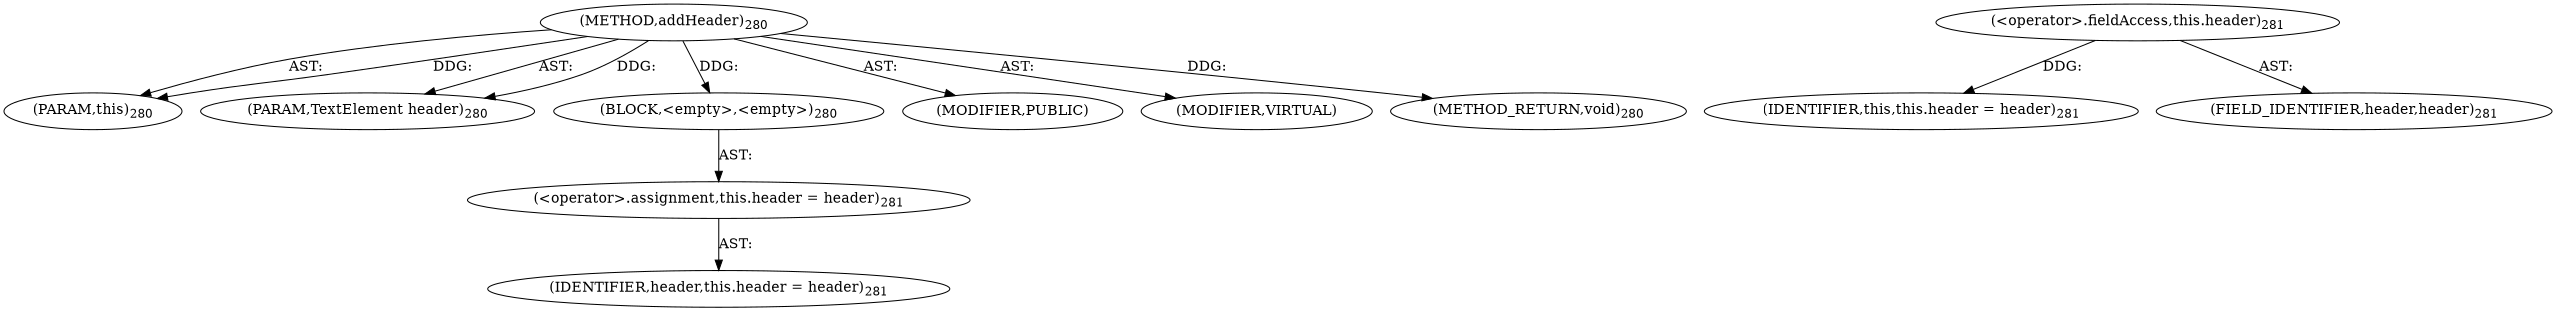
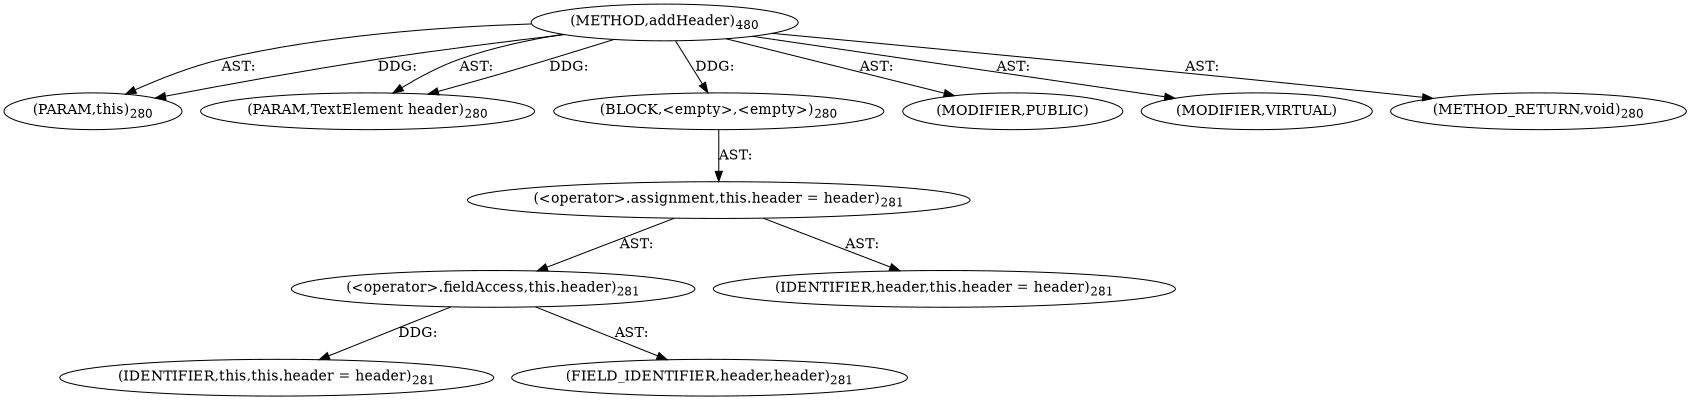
(757, 21) -> (747, 21)
(1209, 67) -> (1205, 67)
none -> (611, 243)
